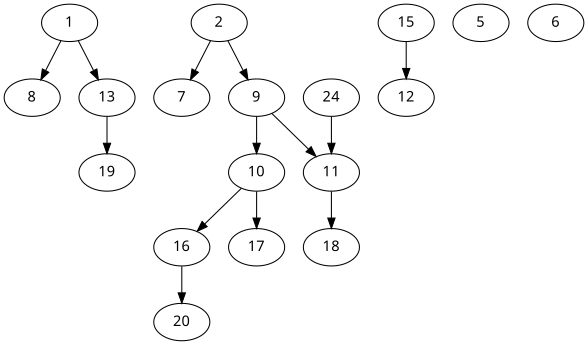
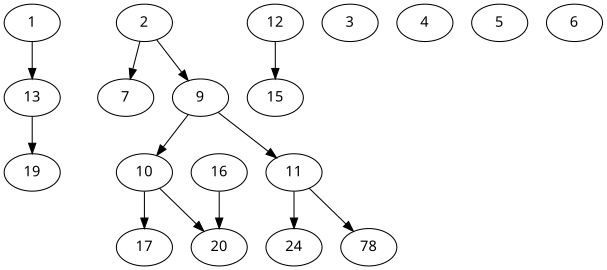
none -> (350, 23)
none -> (425, 23)
(406, 55) -> (275, 55)
(32, 98) -> none
(331, 130) -> (294, 205)
(223, 206) -> (178, 206)
(331, 247) -> (369, 247)
